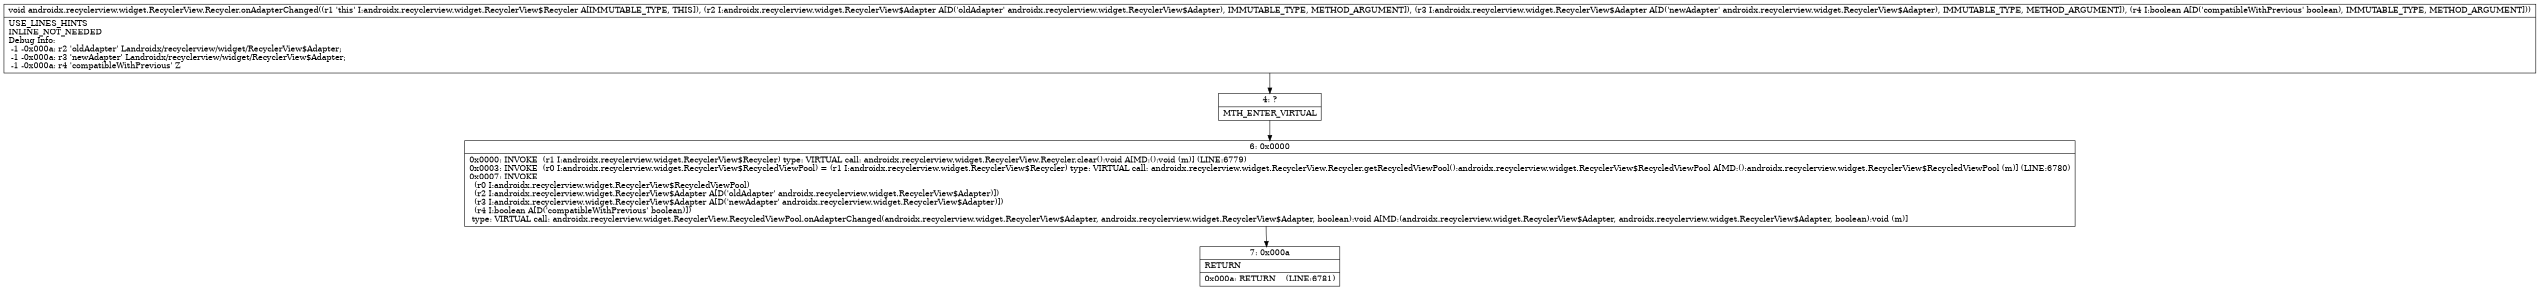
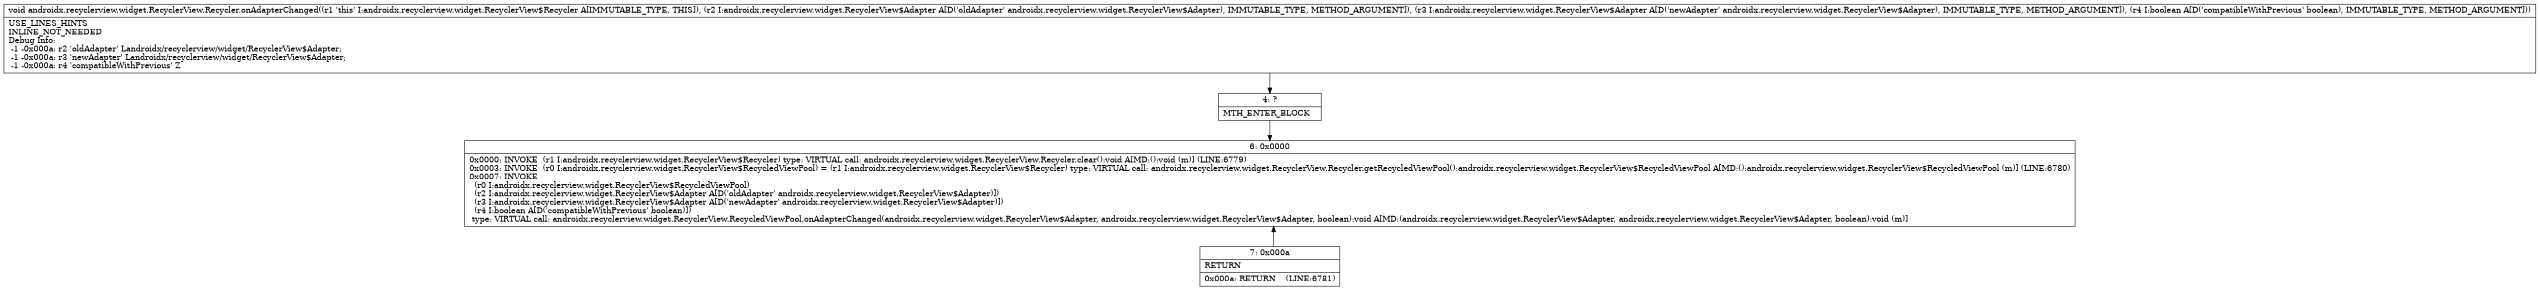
(1270, 113) -> (1266, 113)
(1266, 234) -> (1273, 239)
